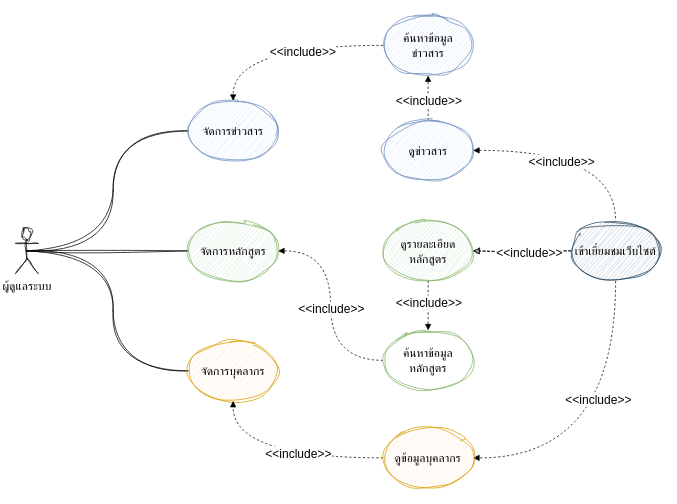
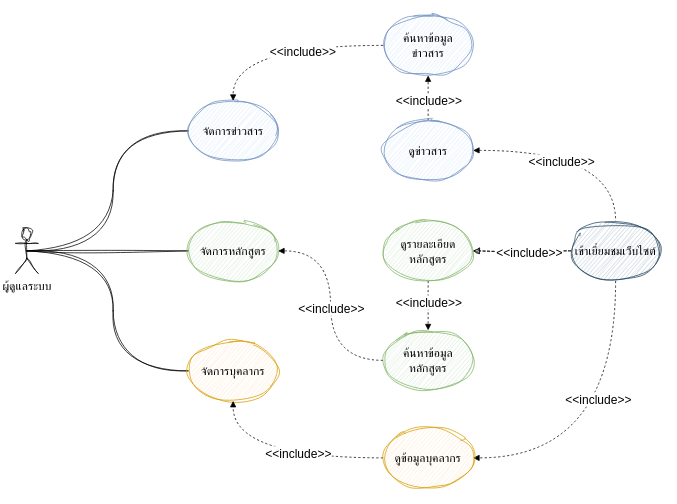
(428, 360) -> (428, 360)
